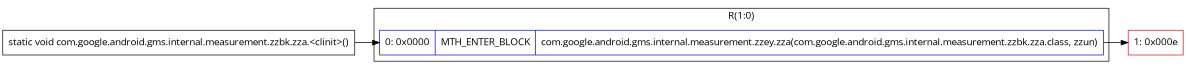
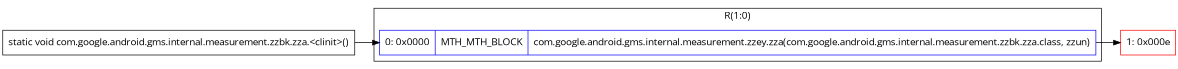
(485, 42) -> (482, 42)
